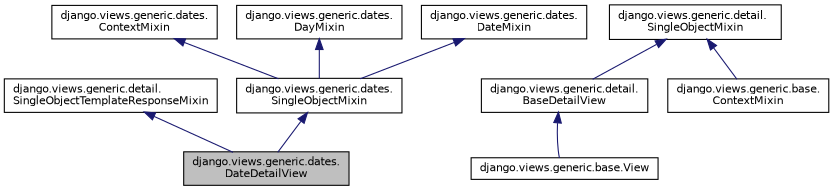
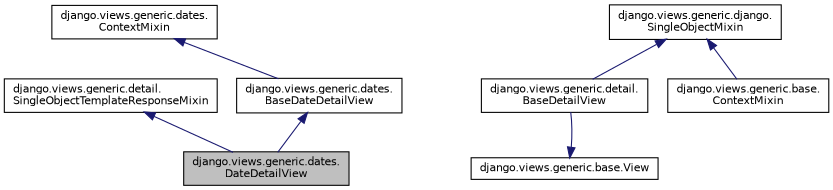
(319, 22) -> none
(504, 22) -> none
(695, 22) -> (695, 22)
(319, 96) -> (319, 96)
(557, 141) -> (572, 130)
